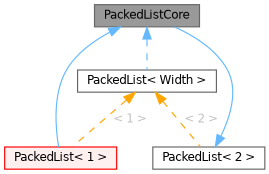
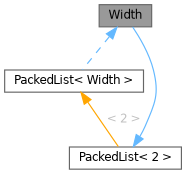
(147, 16) -> (125, 16)
(182, 124) -> (103, 124)
(61, 158) -> none
